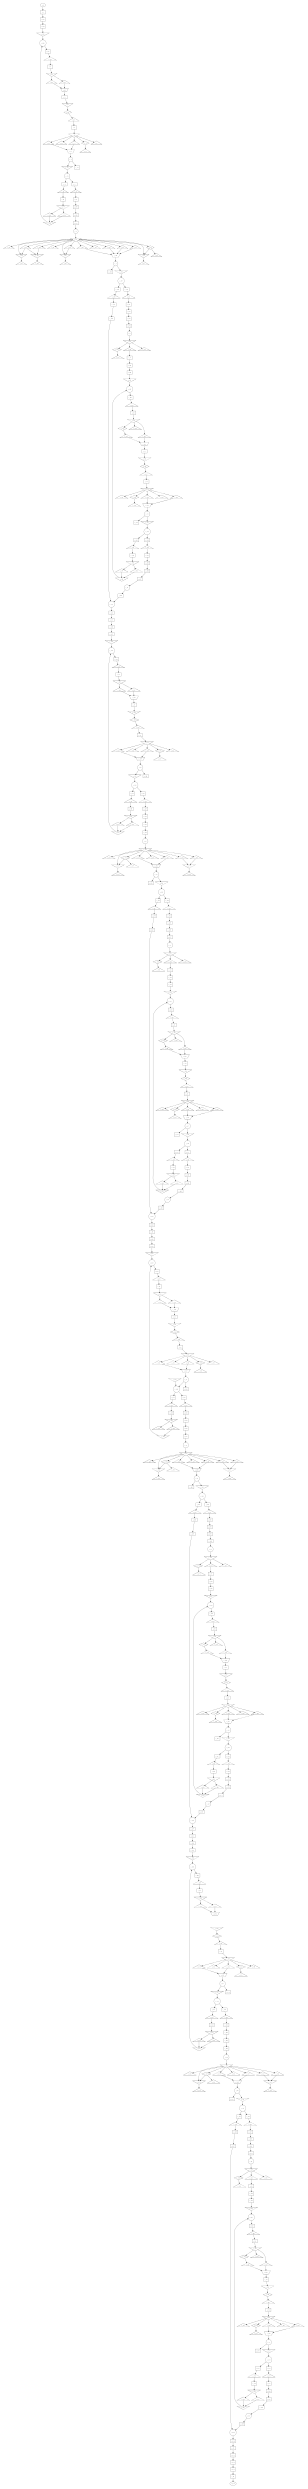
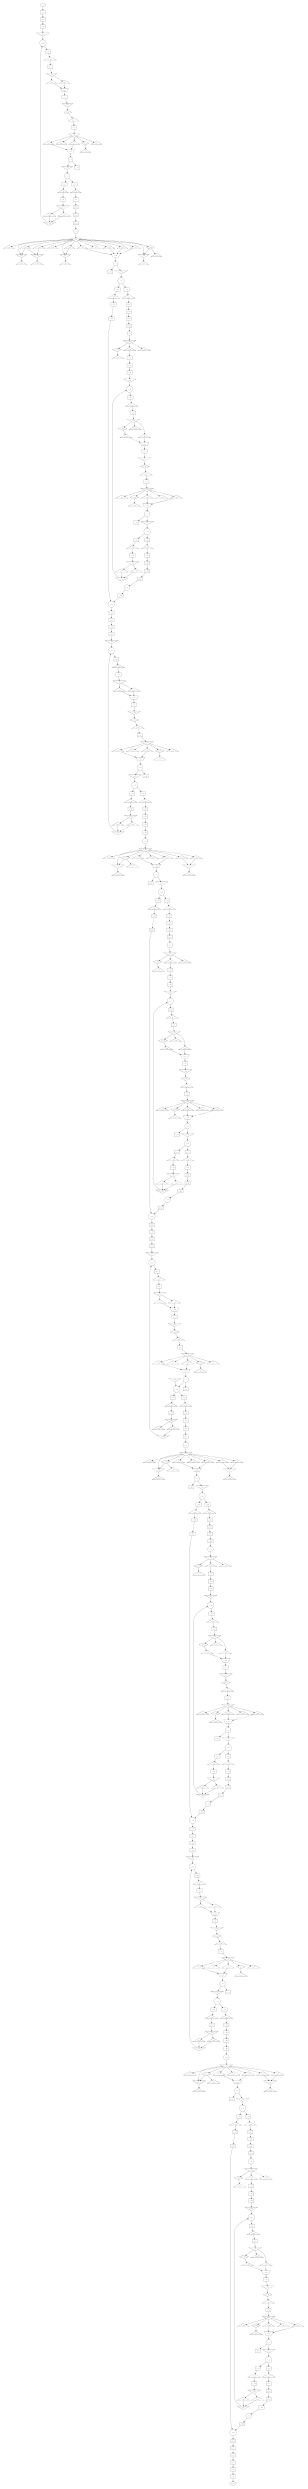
none -> (215, 1921)
